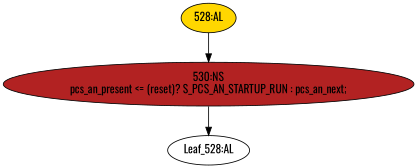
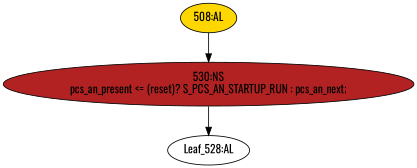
(209, 18) -> (209, 18)
